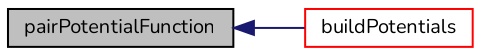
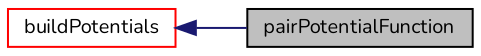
(279, 28) -> (222, 28)
